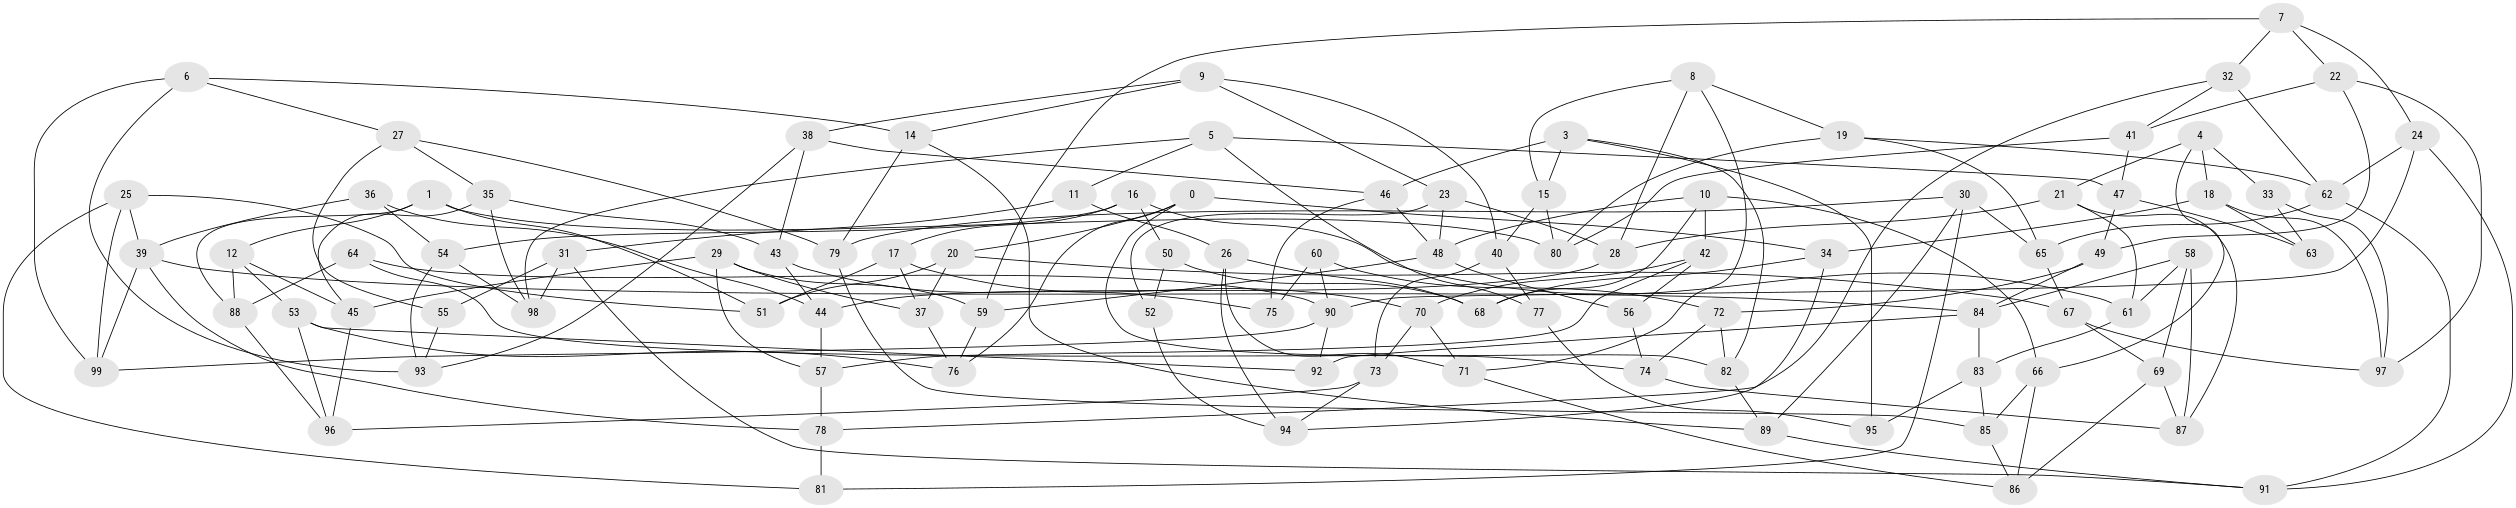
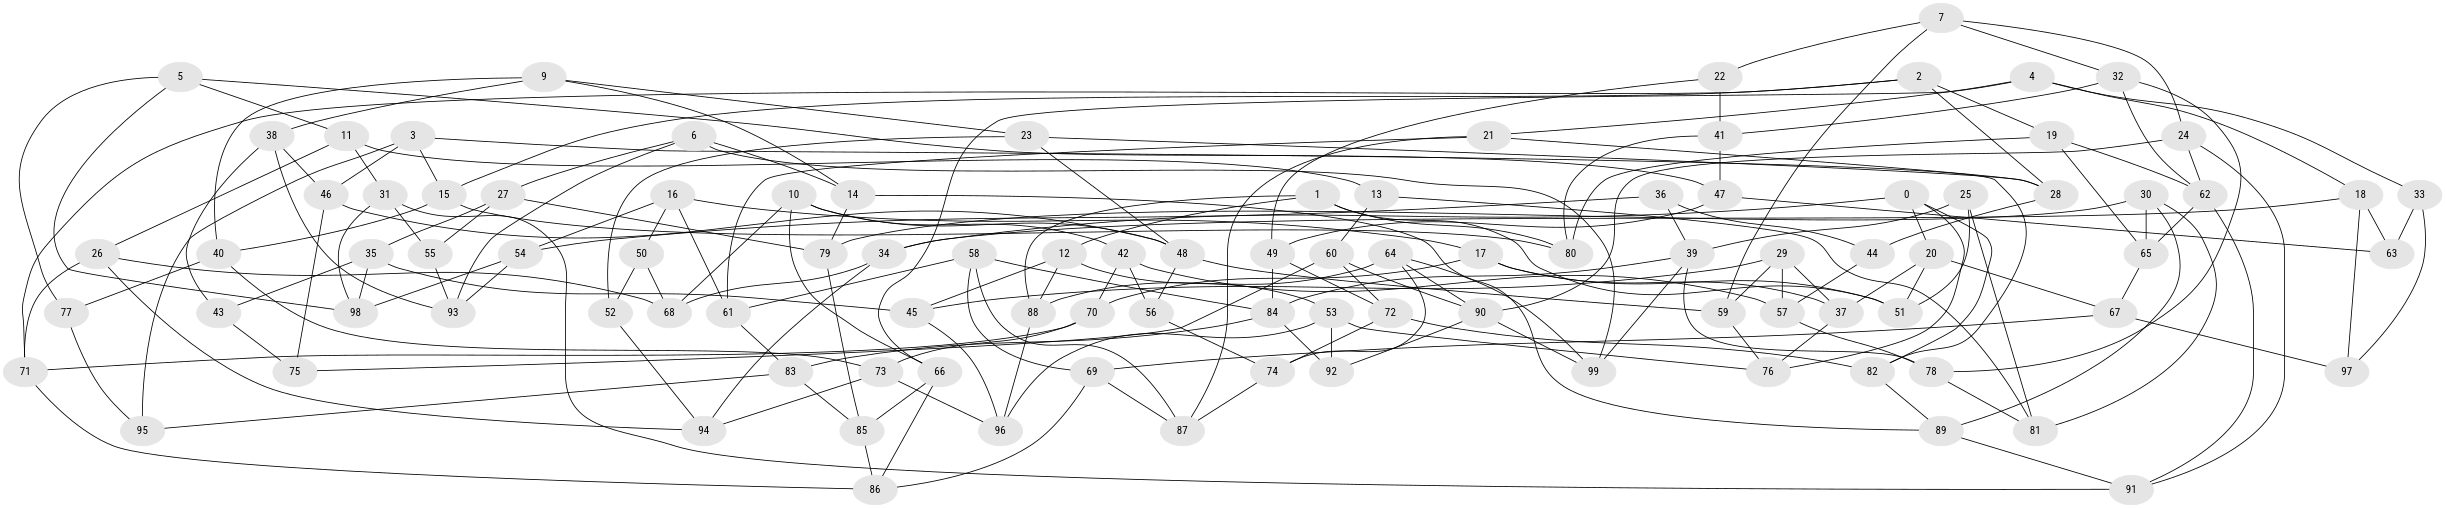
(1693, 77) -> (1919, 77)
none -> (1377, 195)
(2481, 203) -> none
(105, 283) -> (1530, 312)
(799, 284) -> none
